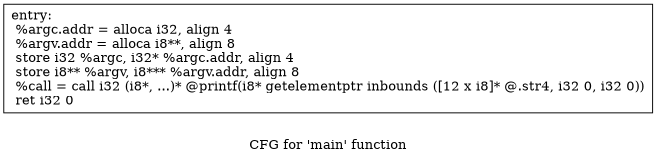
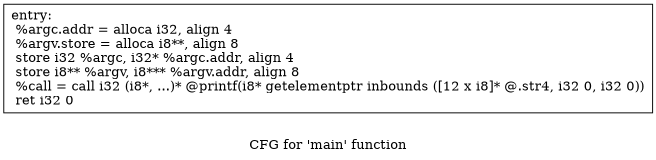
(124, 44) -> (125, 44)
